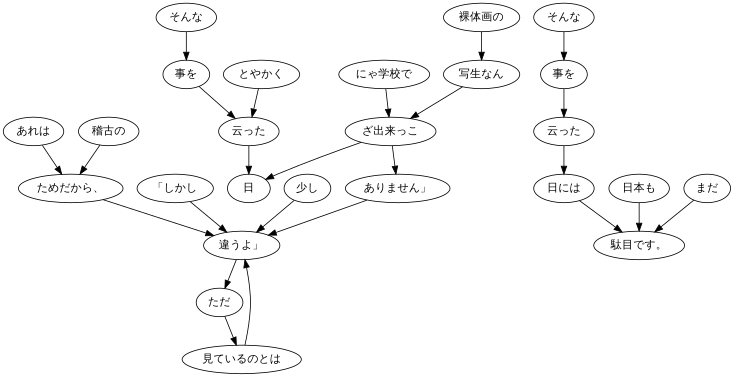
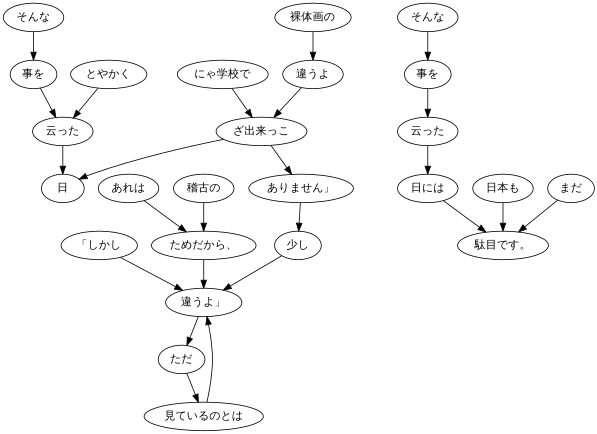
(482, 74) -> (313, 74)
(321, 216) -> (300, 213)
